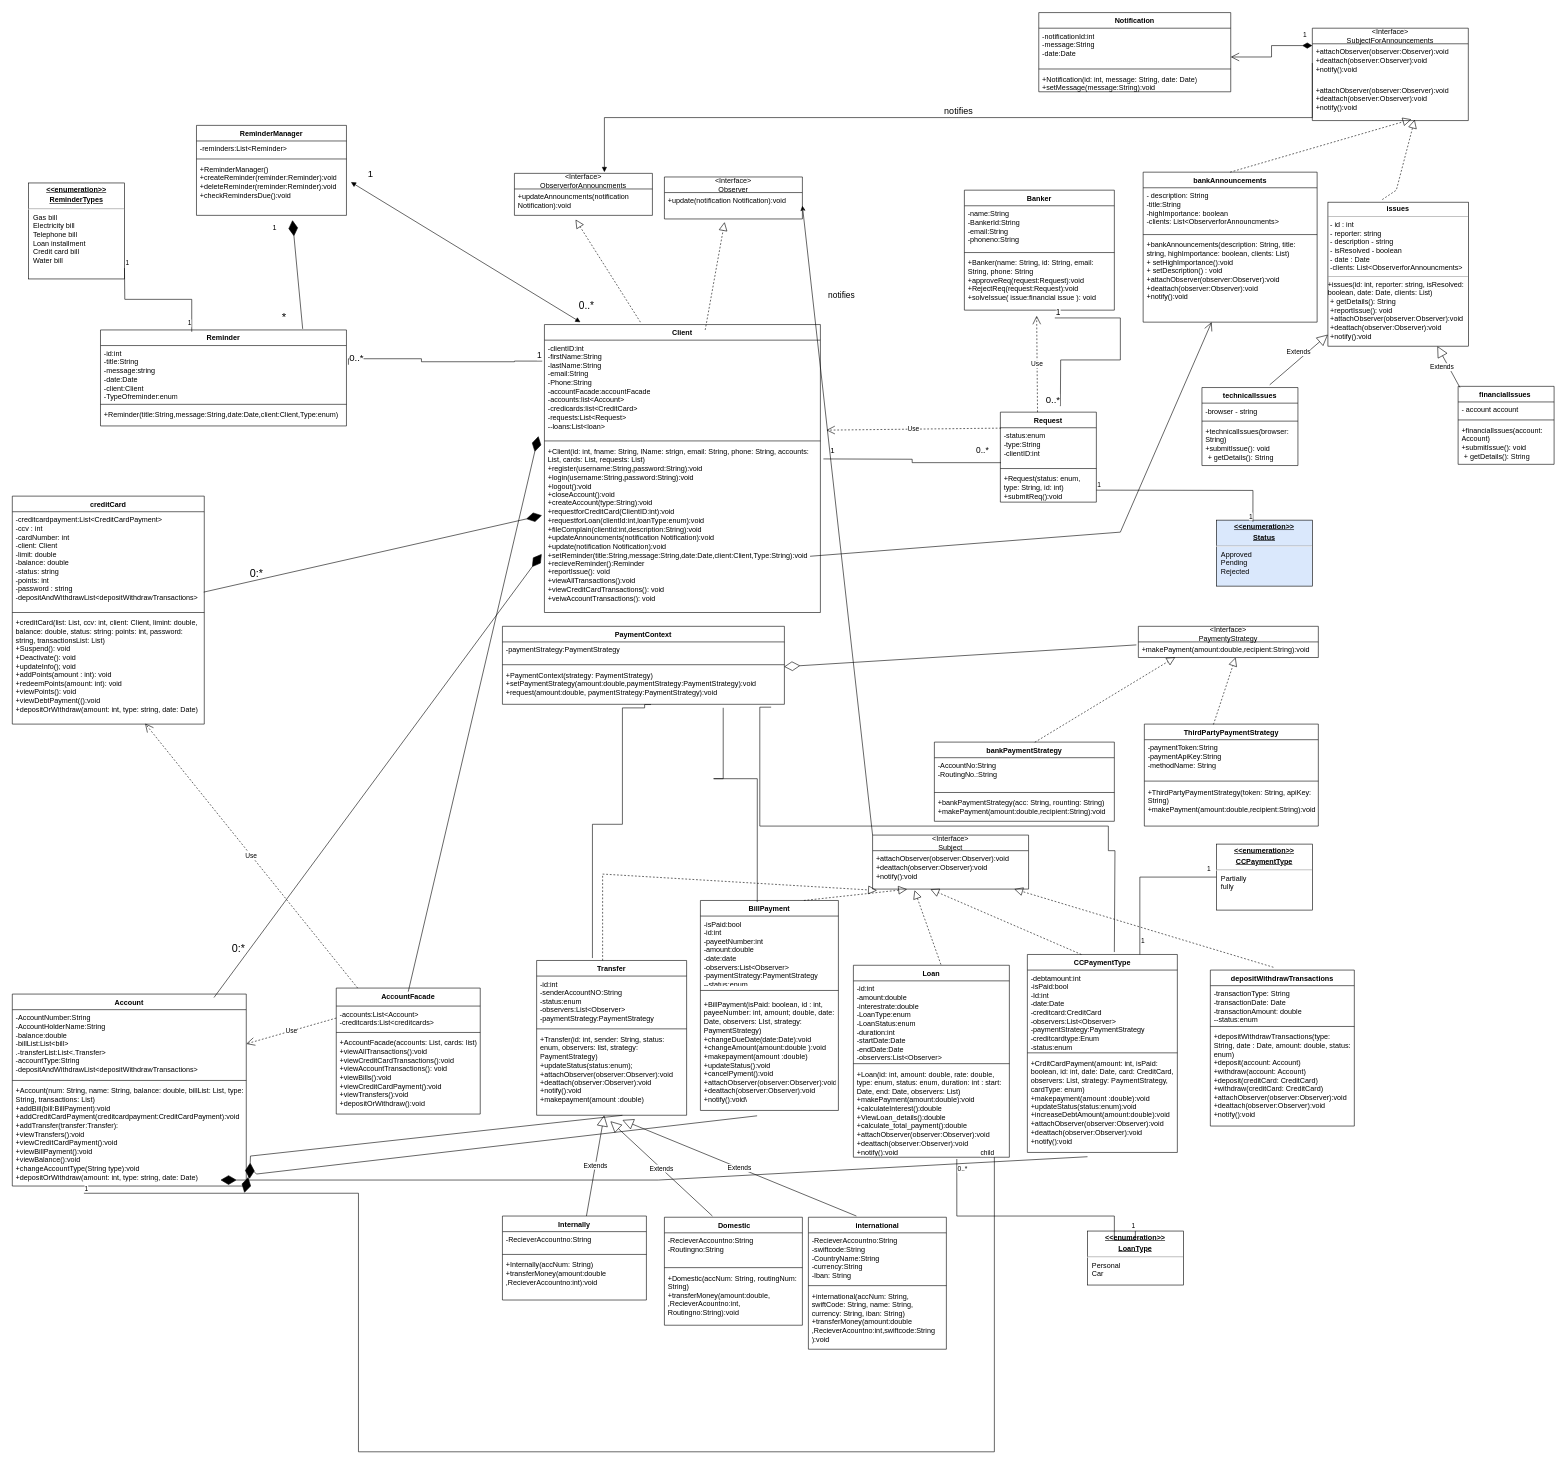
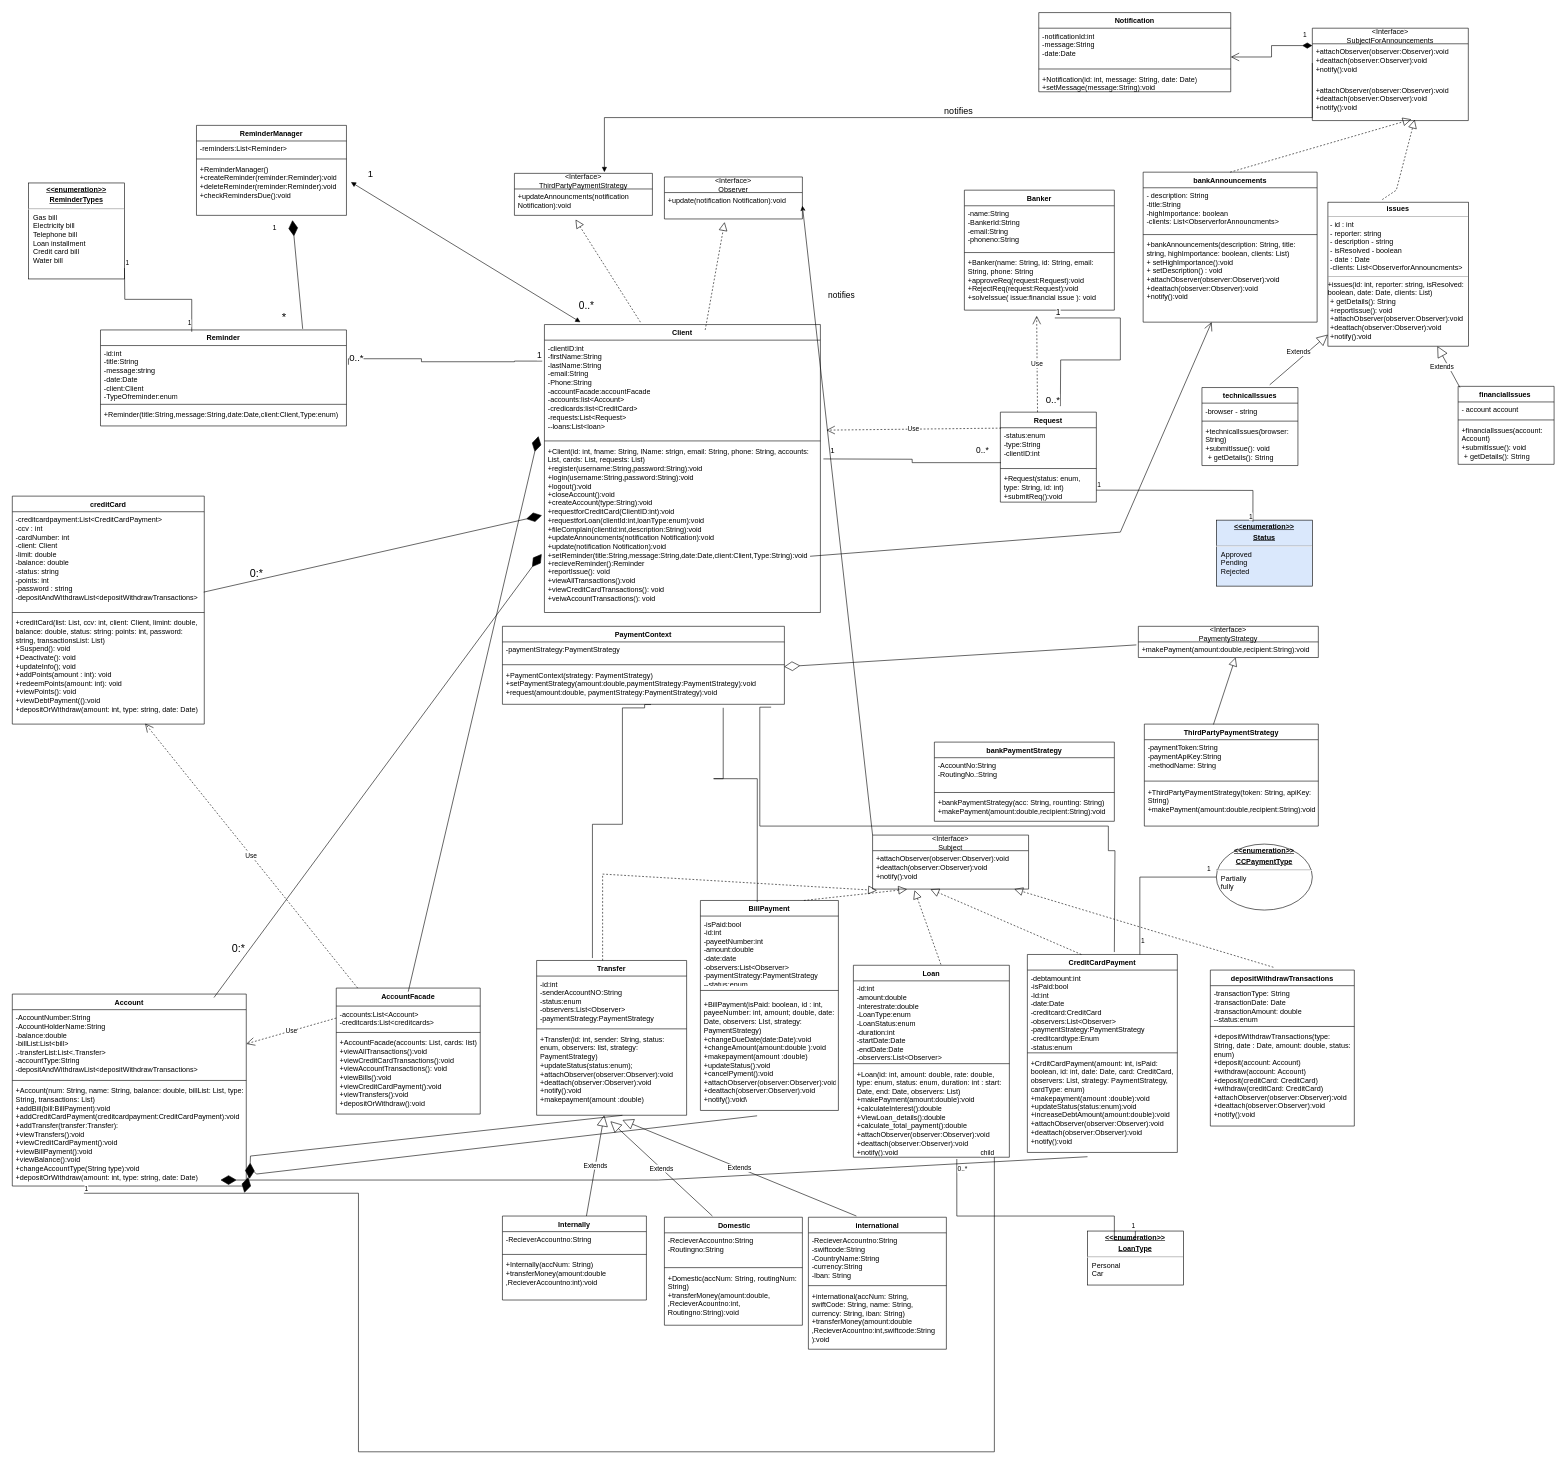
(584, 181) -> (584, 181)
(1223, 695) -> (1223, 695)
(1101, 702) -> none
(1265, 877) -> (1265, 877)
(1103, 963) -> (1103, 963)
